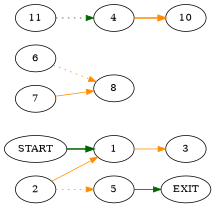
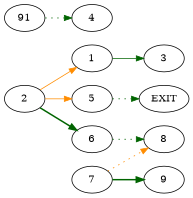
(36, 18) -> (25, 18)
(186, 18) -> none
(71, 72) -> (124, 139)
(71, 94) -> (125, 161)
none -> (55, 117)
(36, 149) -> none
(146, 149) -> (124, 58)
none -> (164, 180)
(71, 189) -> (55, 99)
(144, 189) -> (122, 99)
